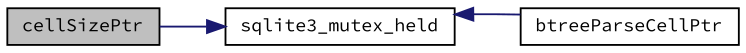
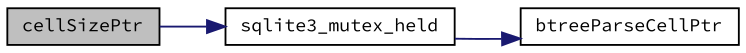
(497, 14) -> (478, 39)
